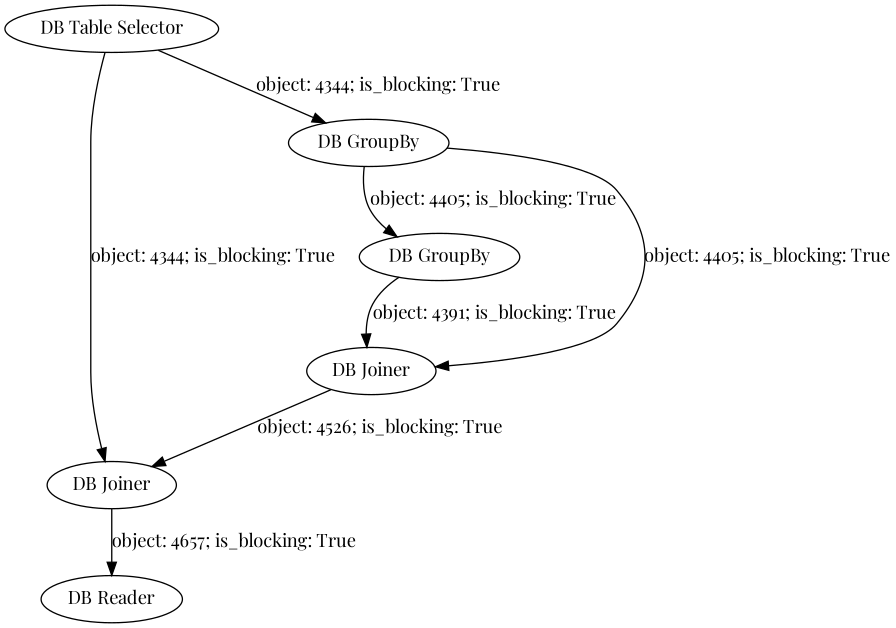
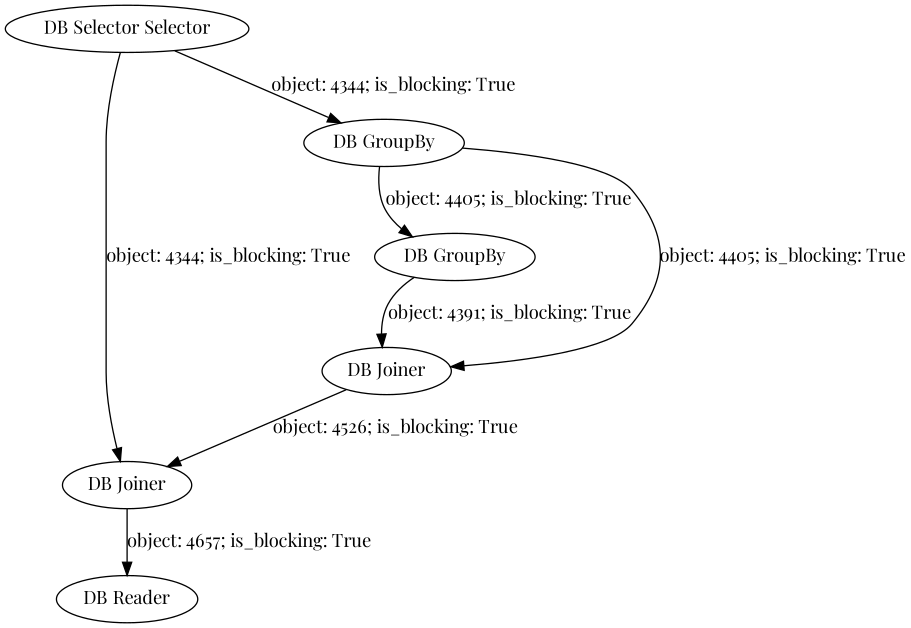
(112, 29) -> (127, 29)
